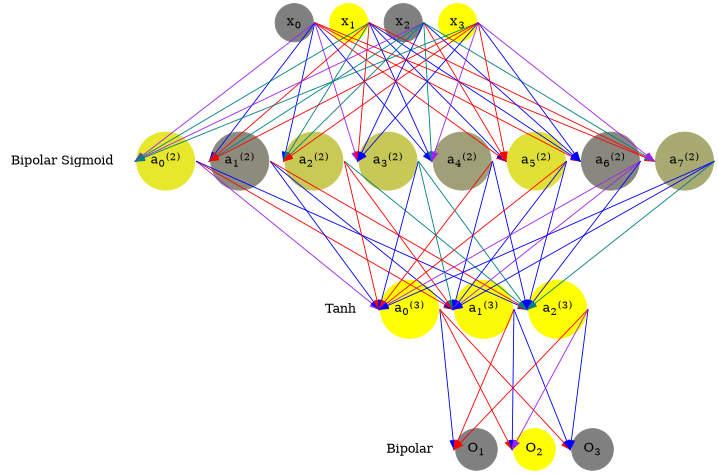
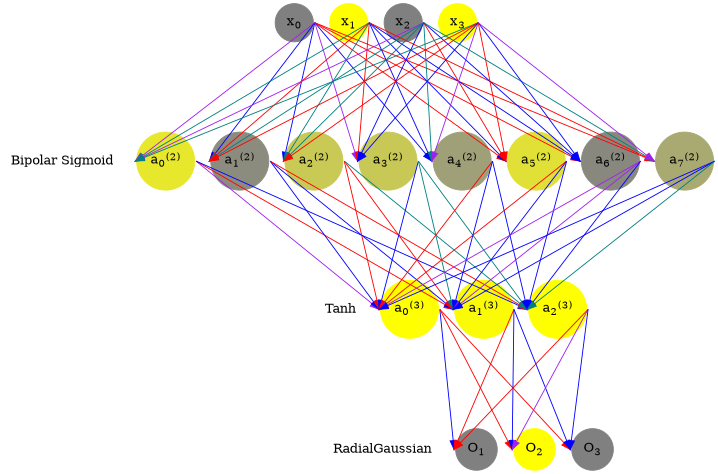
(409, 449) -> (383, 449)
